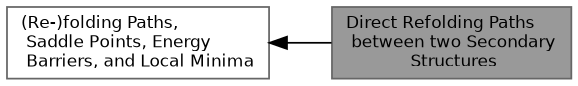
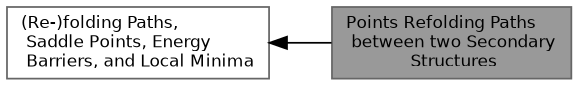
(452, 43) -> (452, 43)
